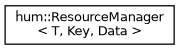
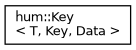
(90, 25) -> (68, 25)
